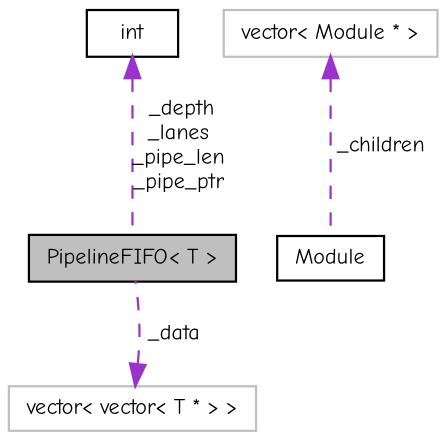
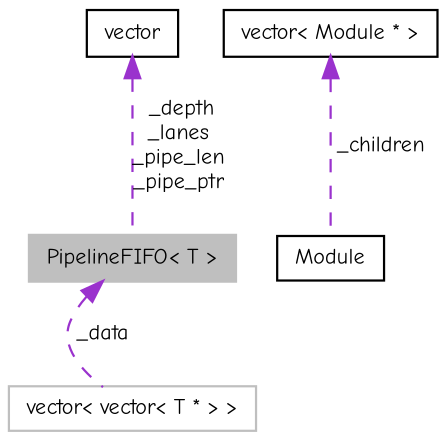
(132, 33) -> (132, 33)
(331, 33) -> (331, 33)
(132, 258) -> (132, 258)
(139, 322) -> (69, 345)
